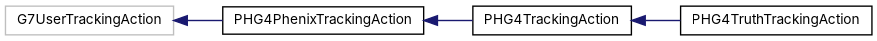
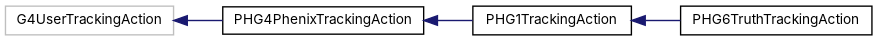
(90, 20) -> (90, 20)
(552, 20) -> (552, 20)
(776, 20) -> (776, 20)
